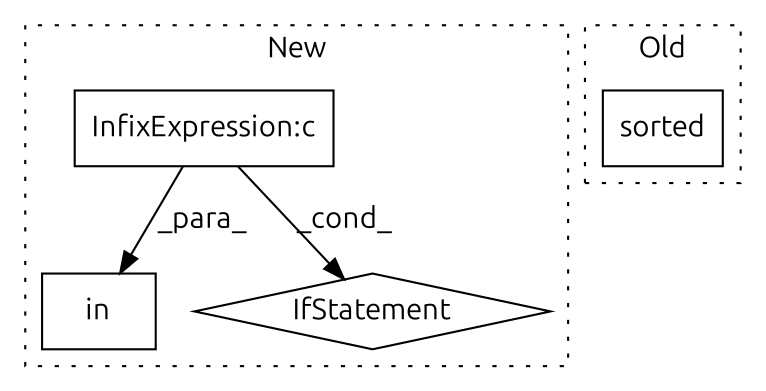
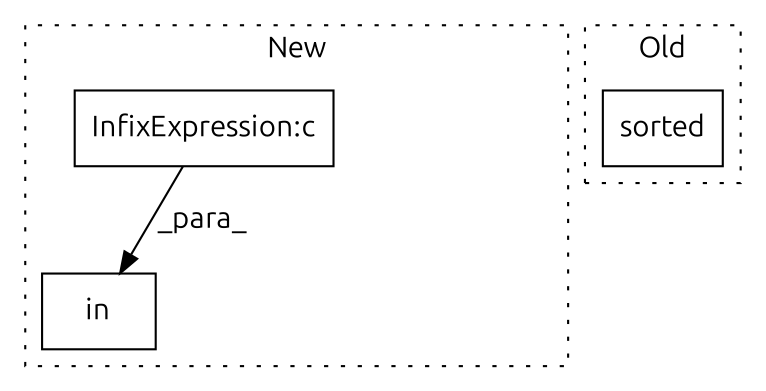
(372, 311) -> none
